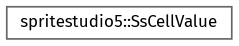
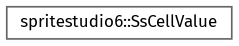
(119, 23) -> (119, 23)
